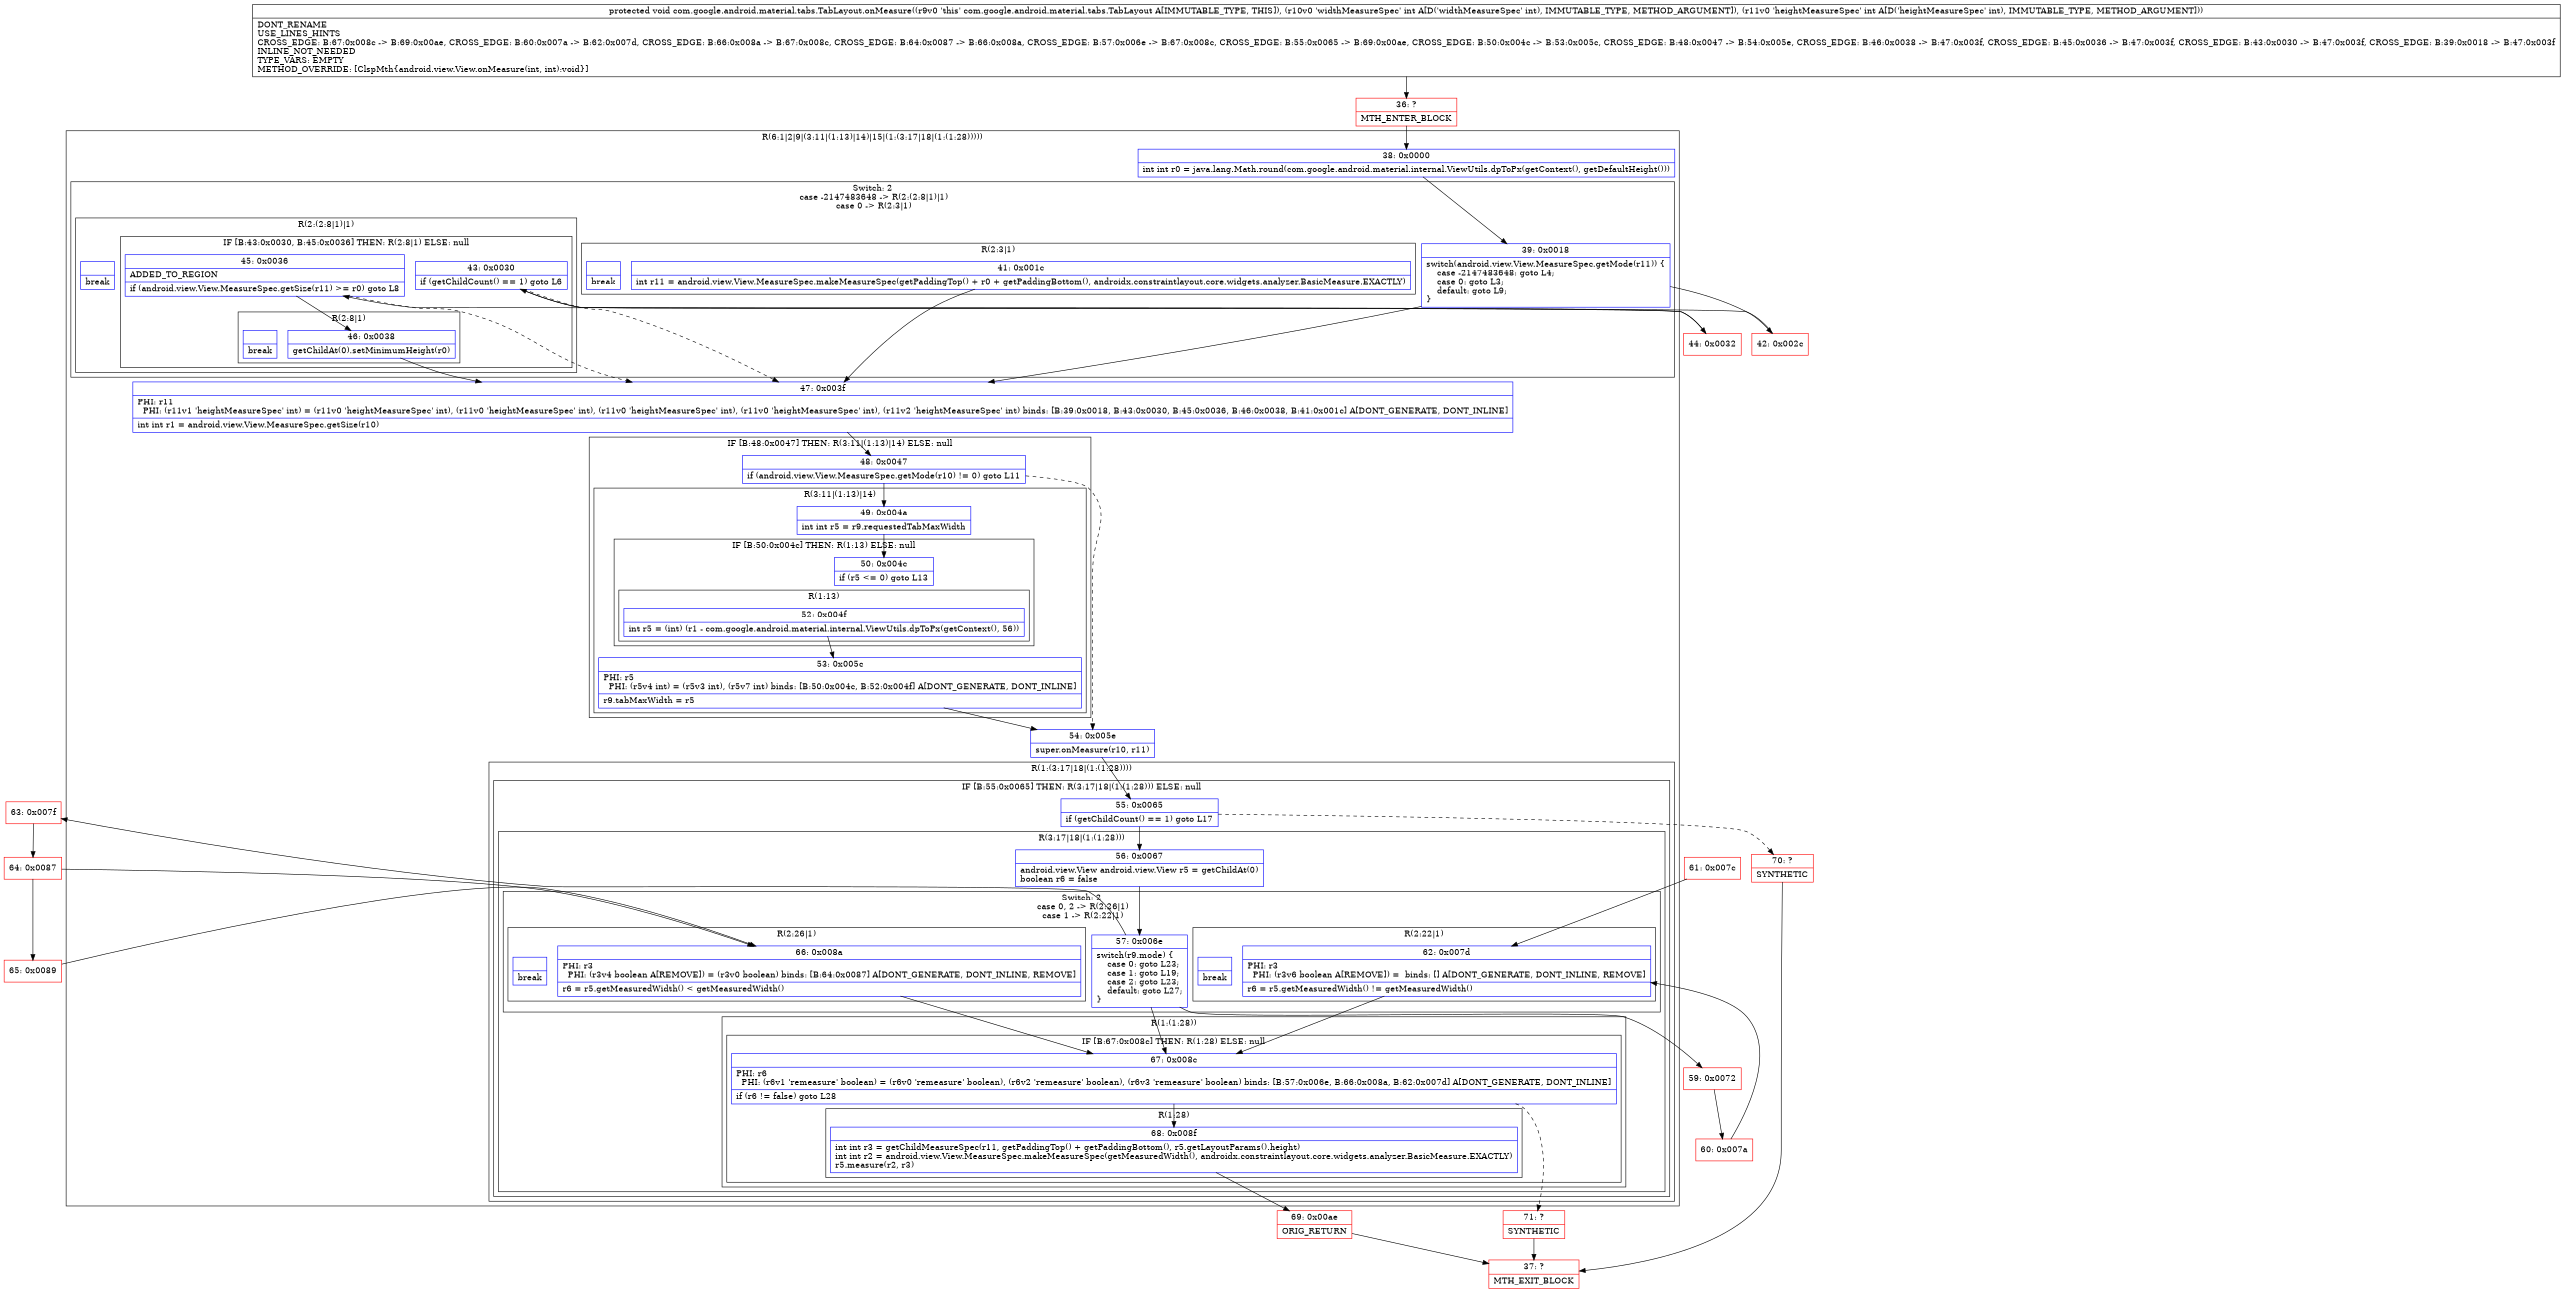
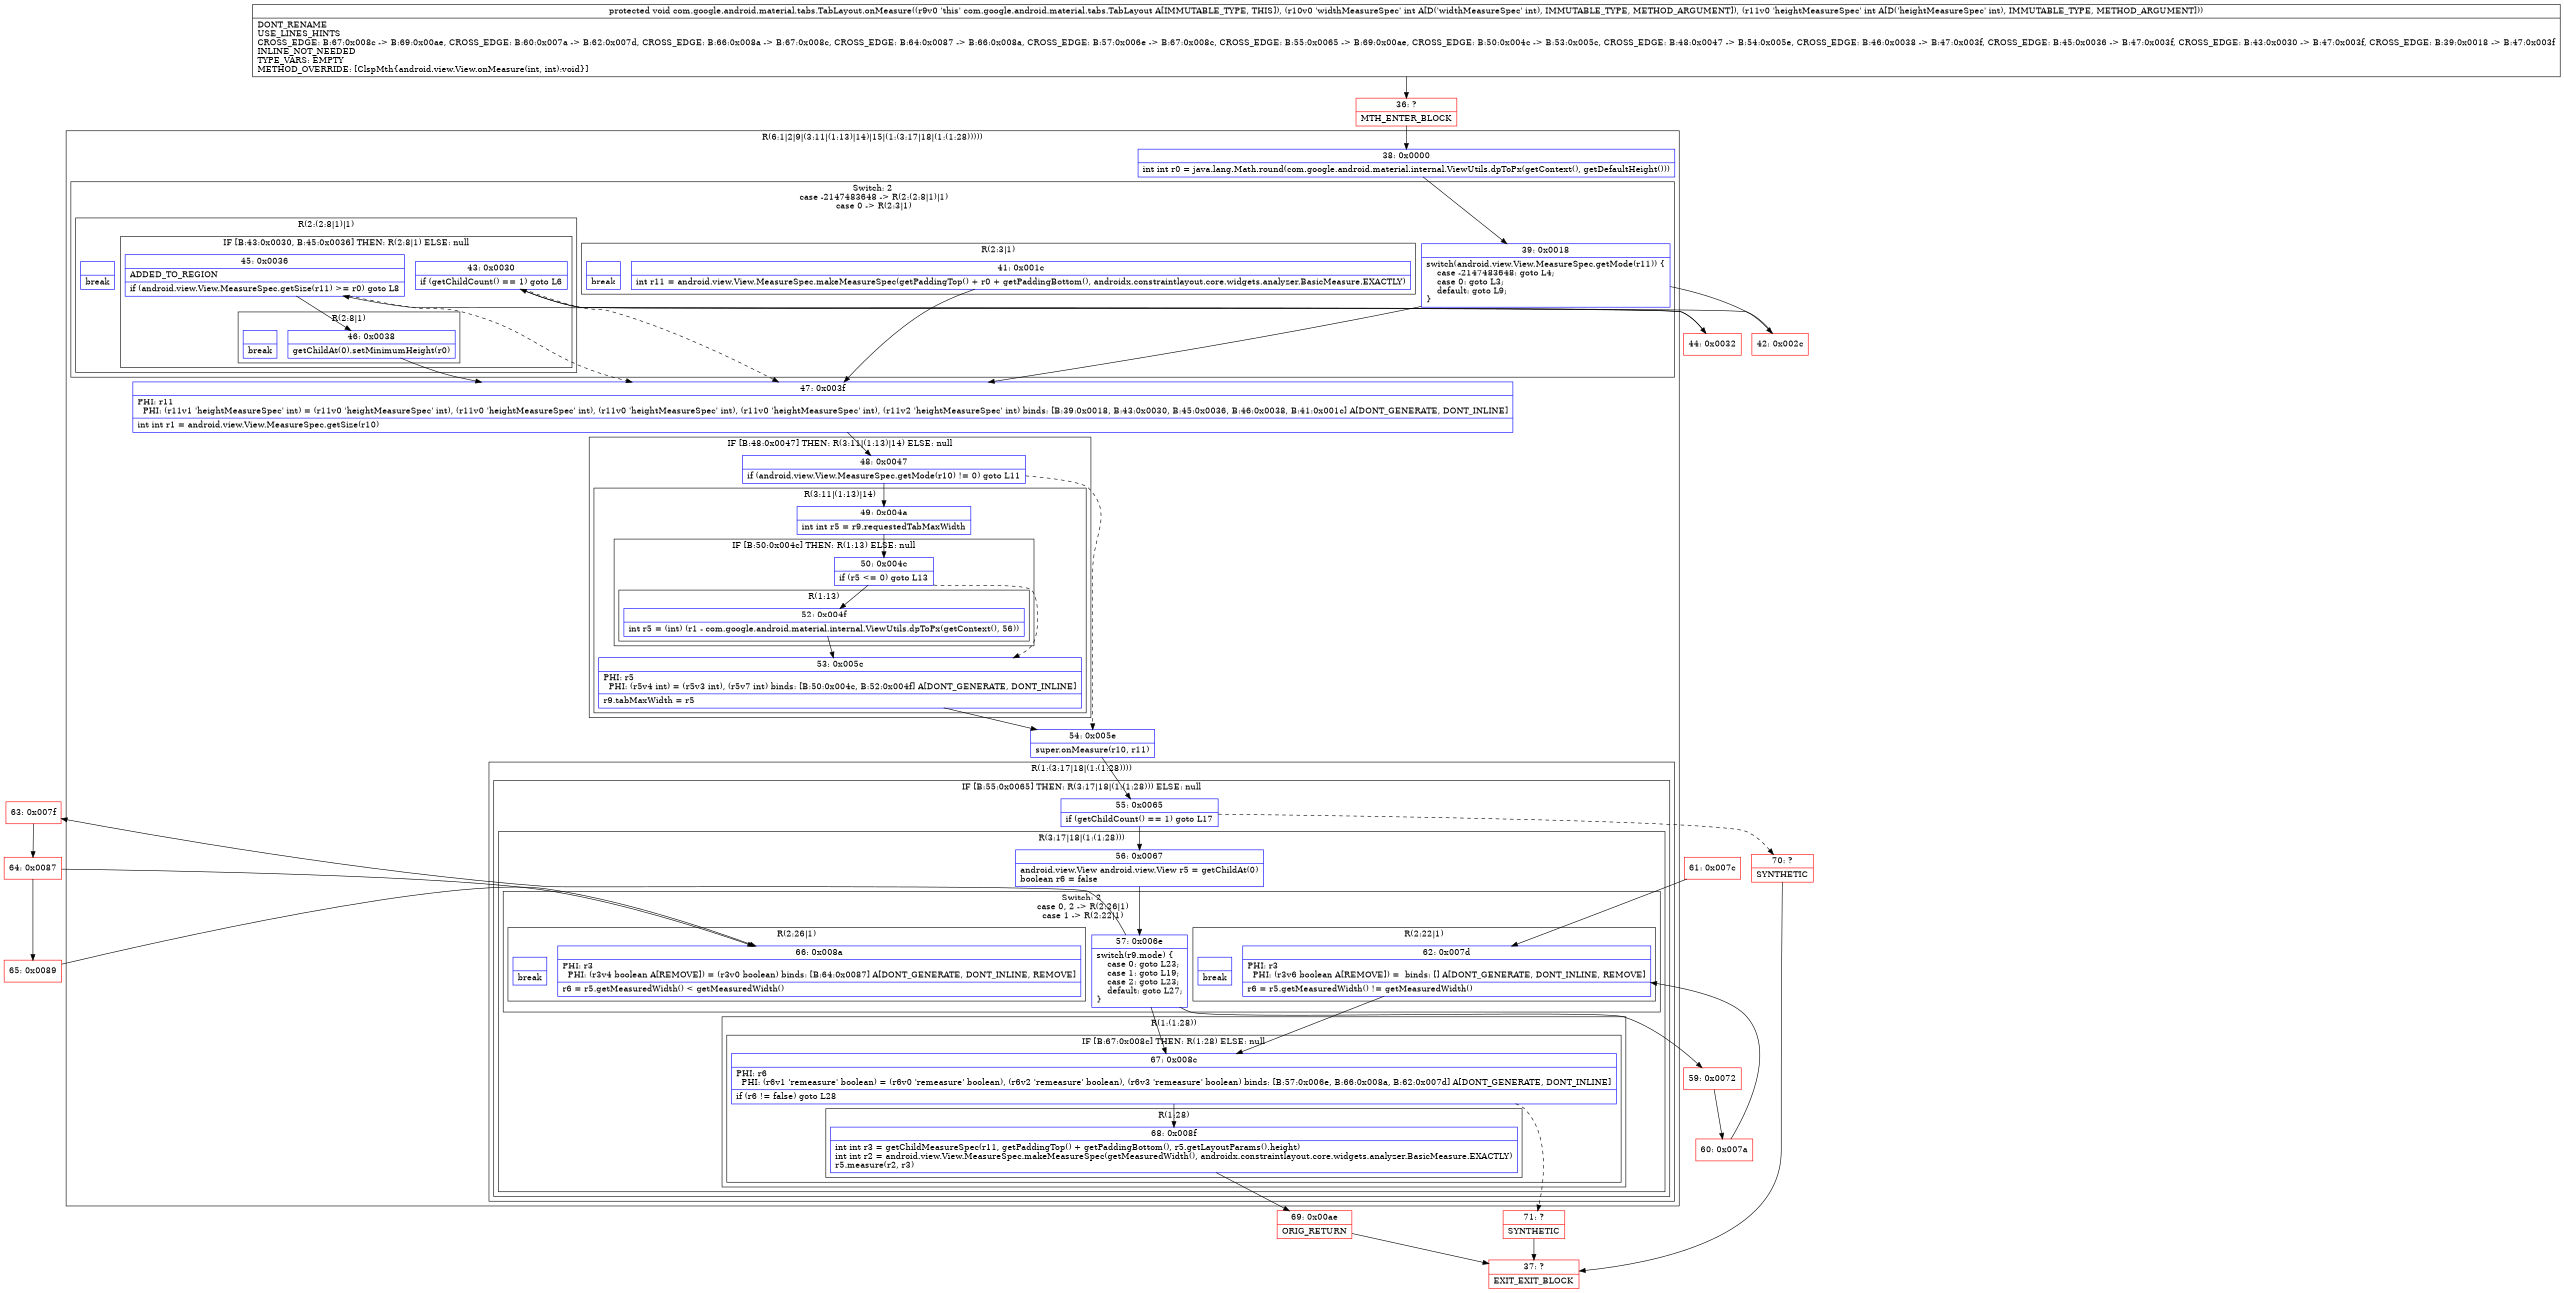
none -> (1016, 586)
none -> (856, 595)
(994, 1024) -> none
(1534, 1281) -> (1534, 1281)
